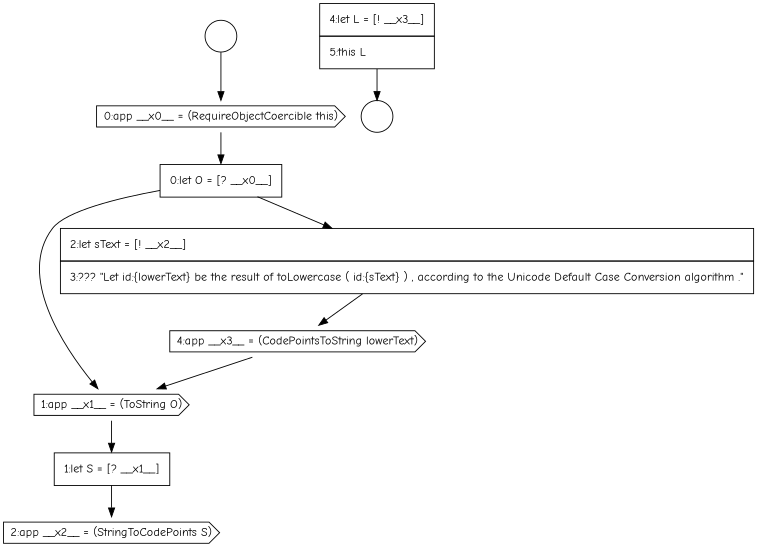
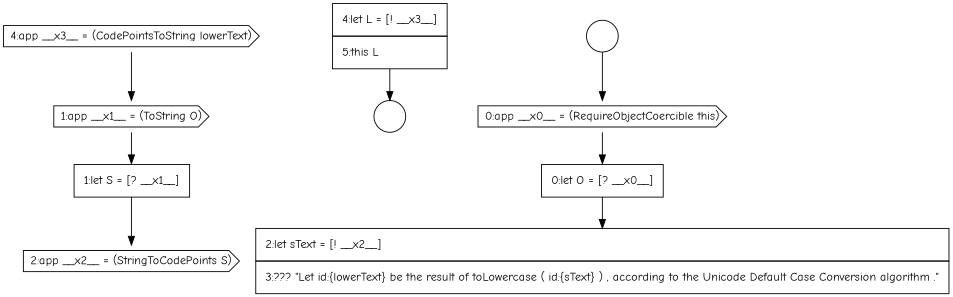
(42, 253) -> none
(344, 307) -> none
